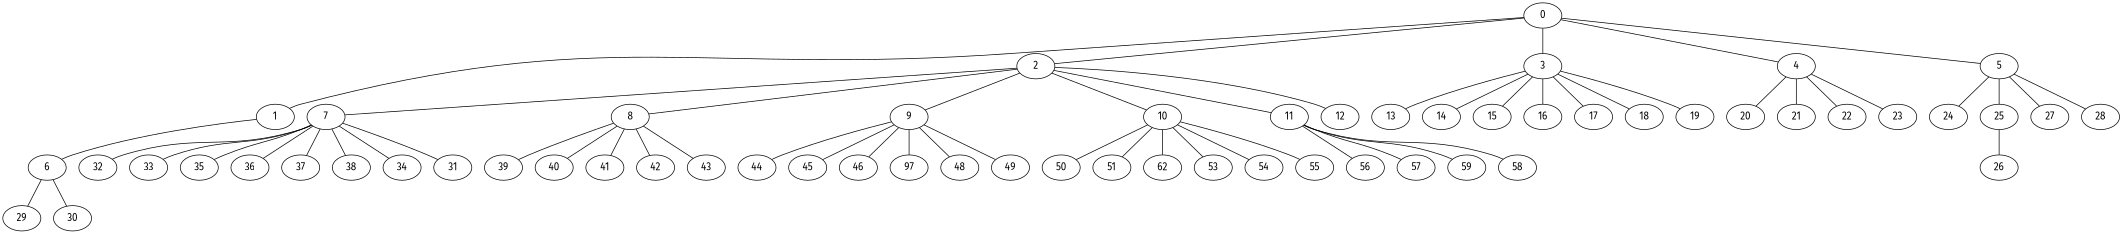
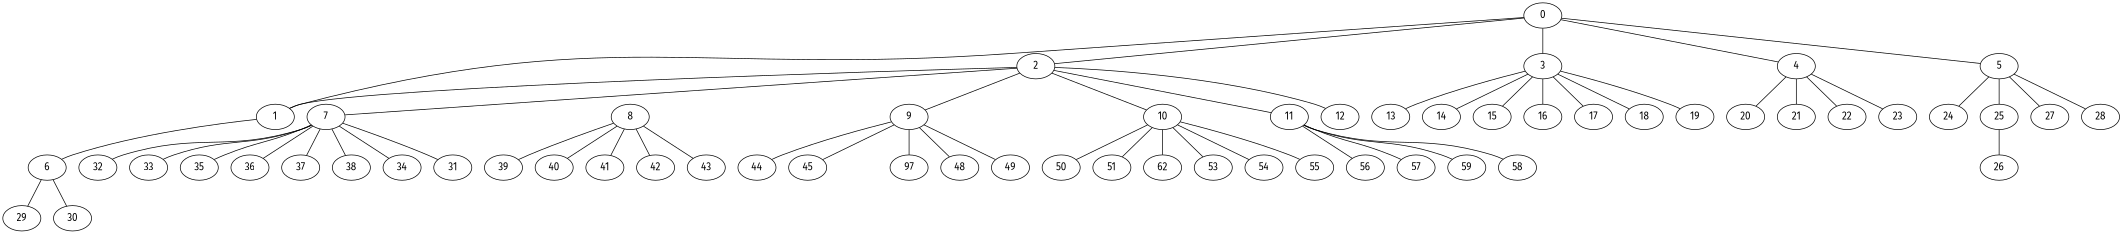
(833, 92) -> (652, 80)
(858, 168) -> none
